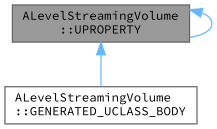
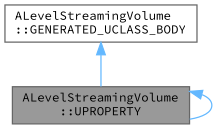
(101, 71) -> (101, 71)
